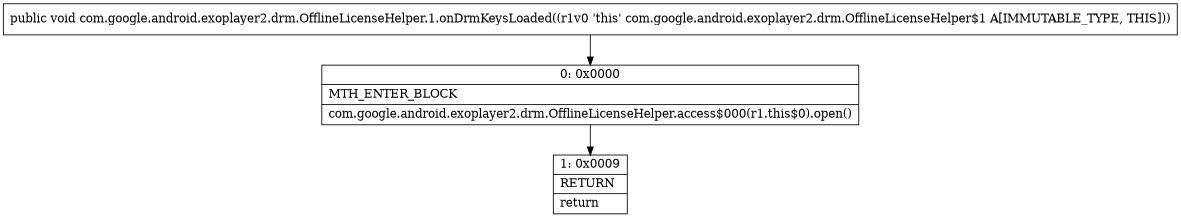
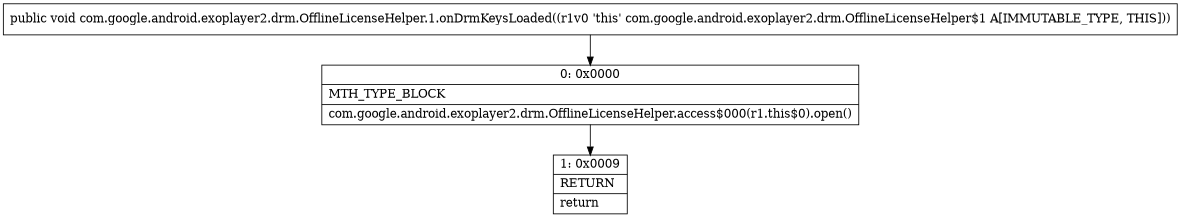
(393, 94) -> (387, 94)
